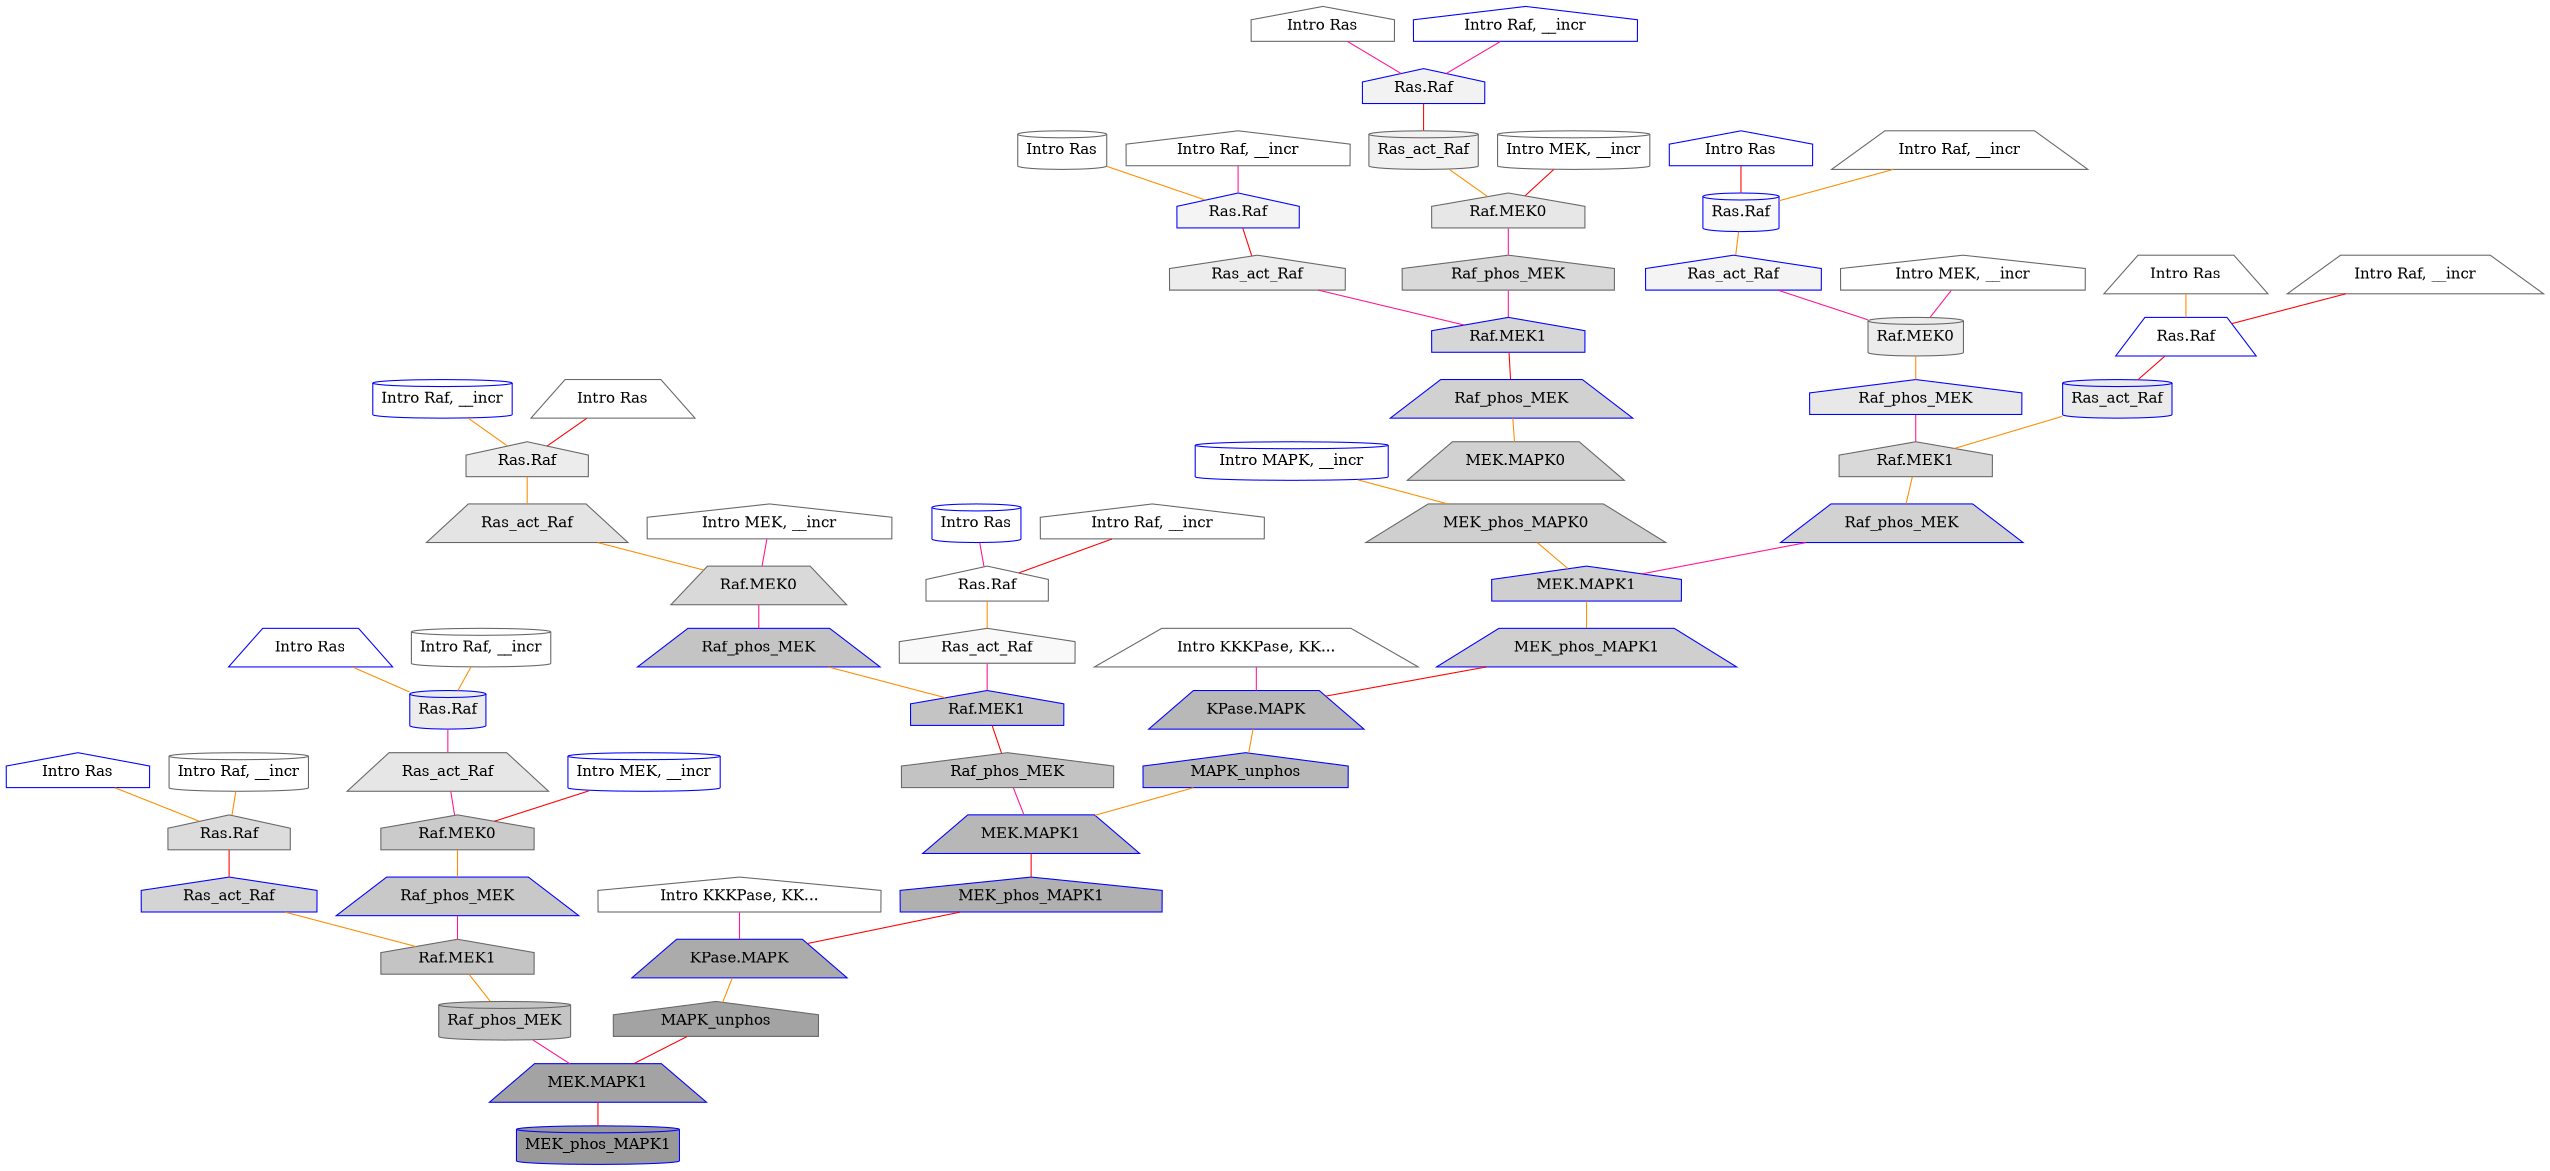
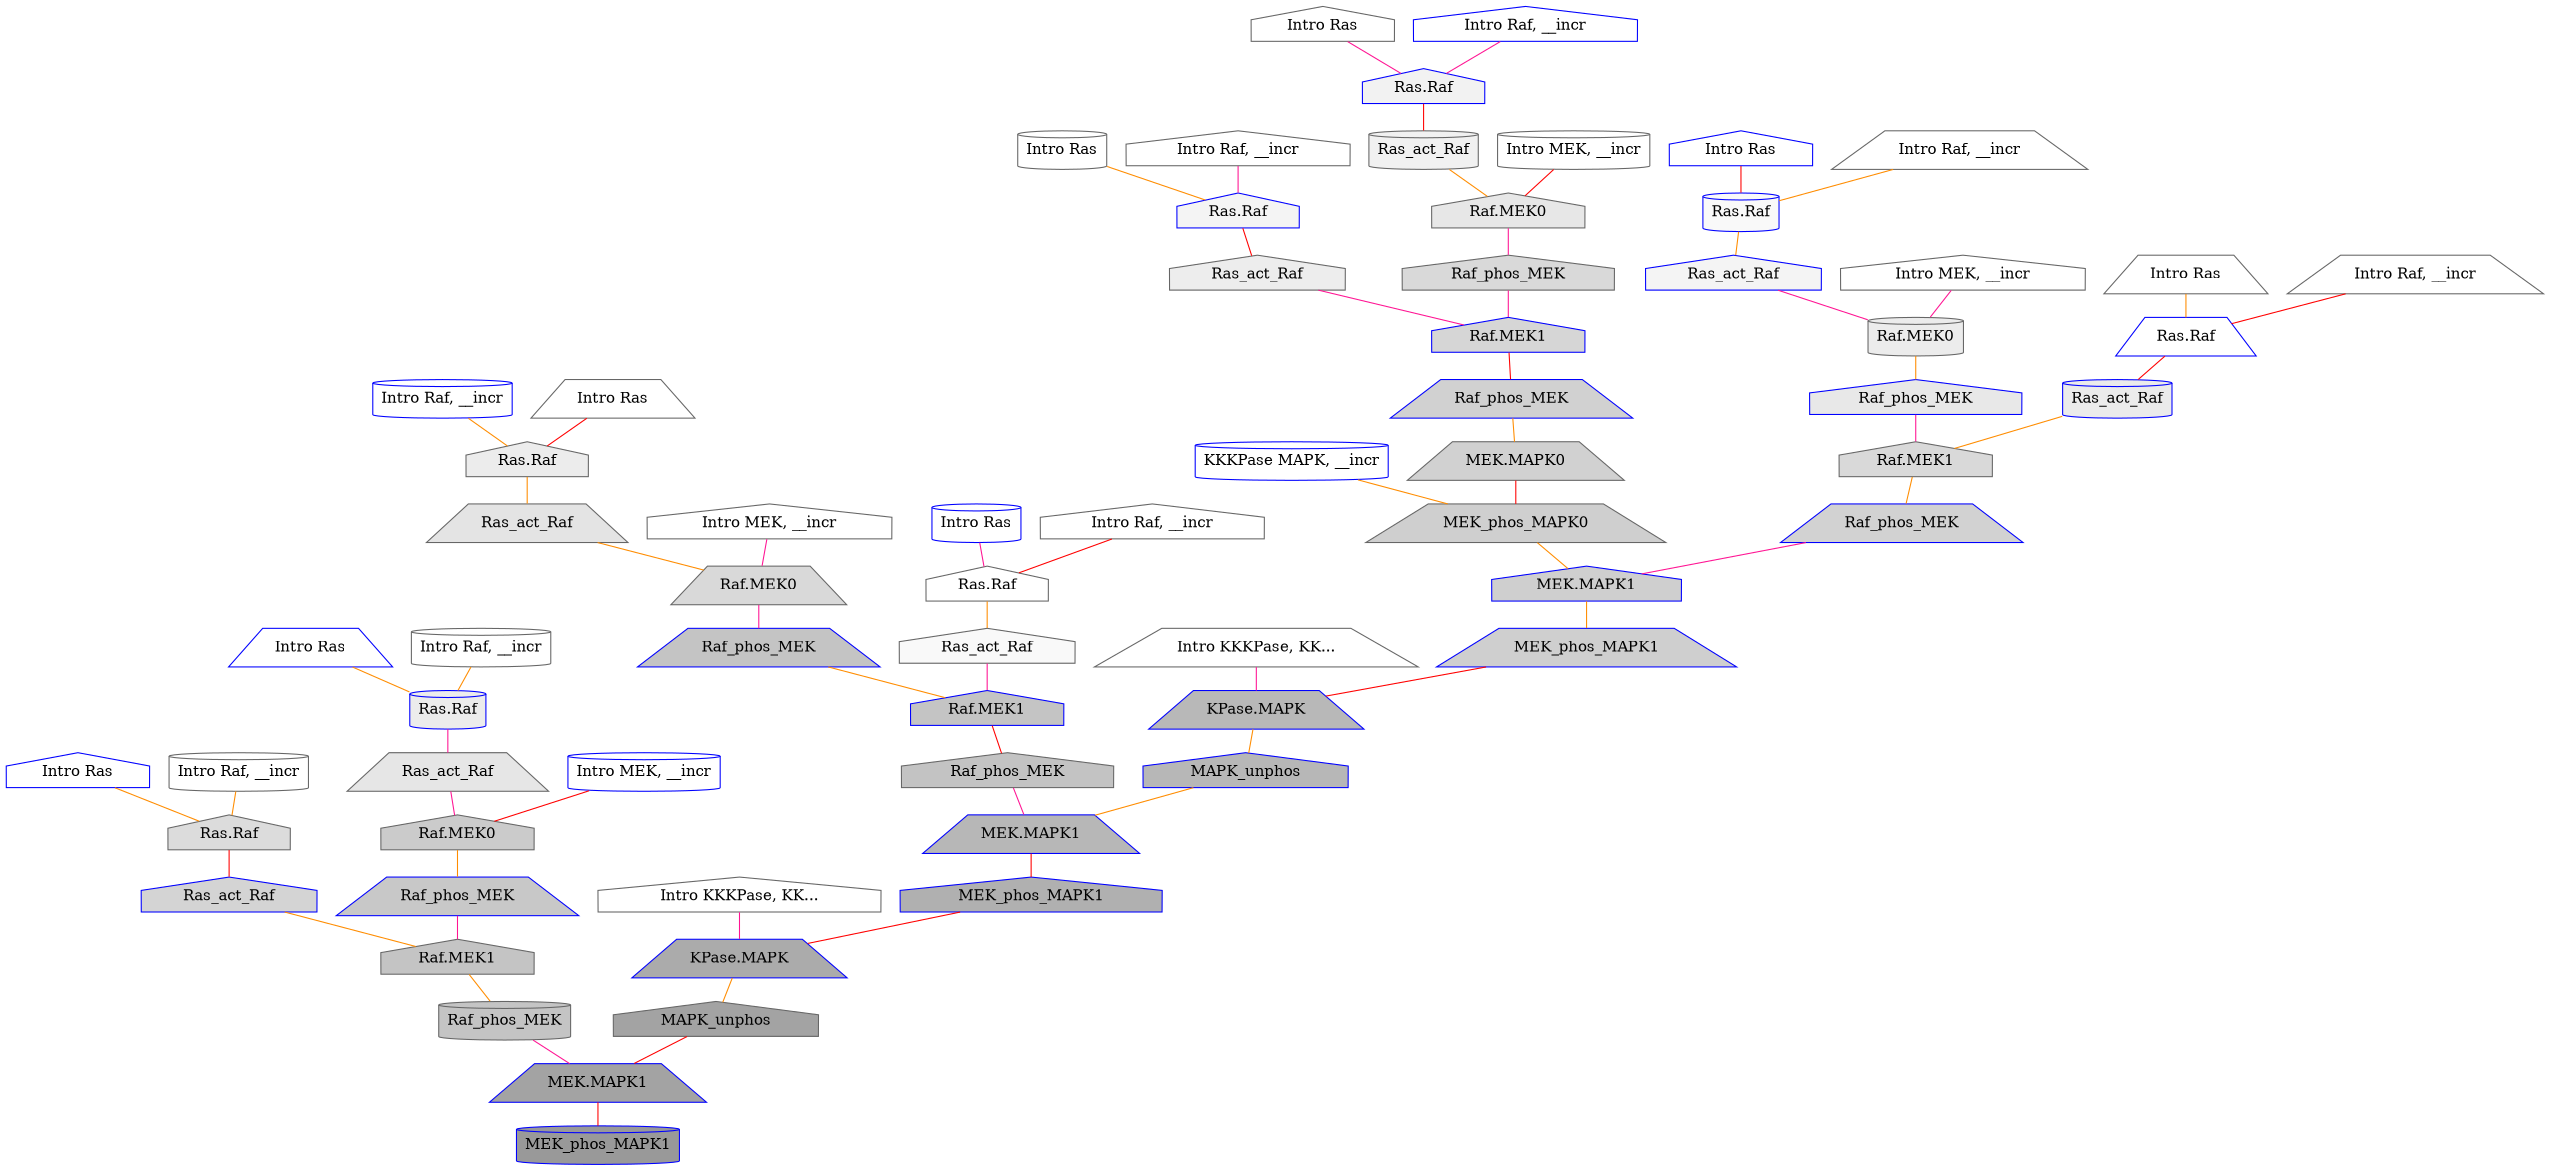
(1292, 461) -> (1292, 461)
none -> (1516, 492)
